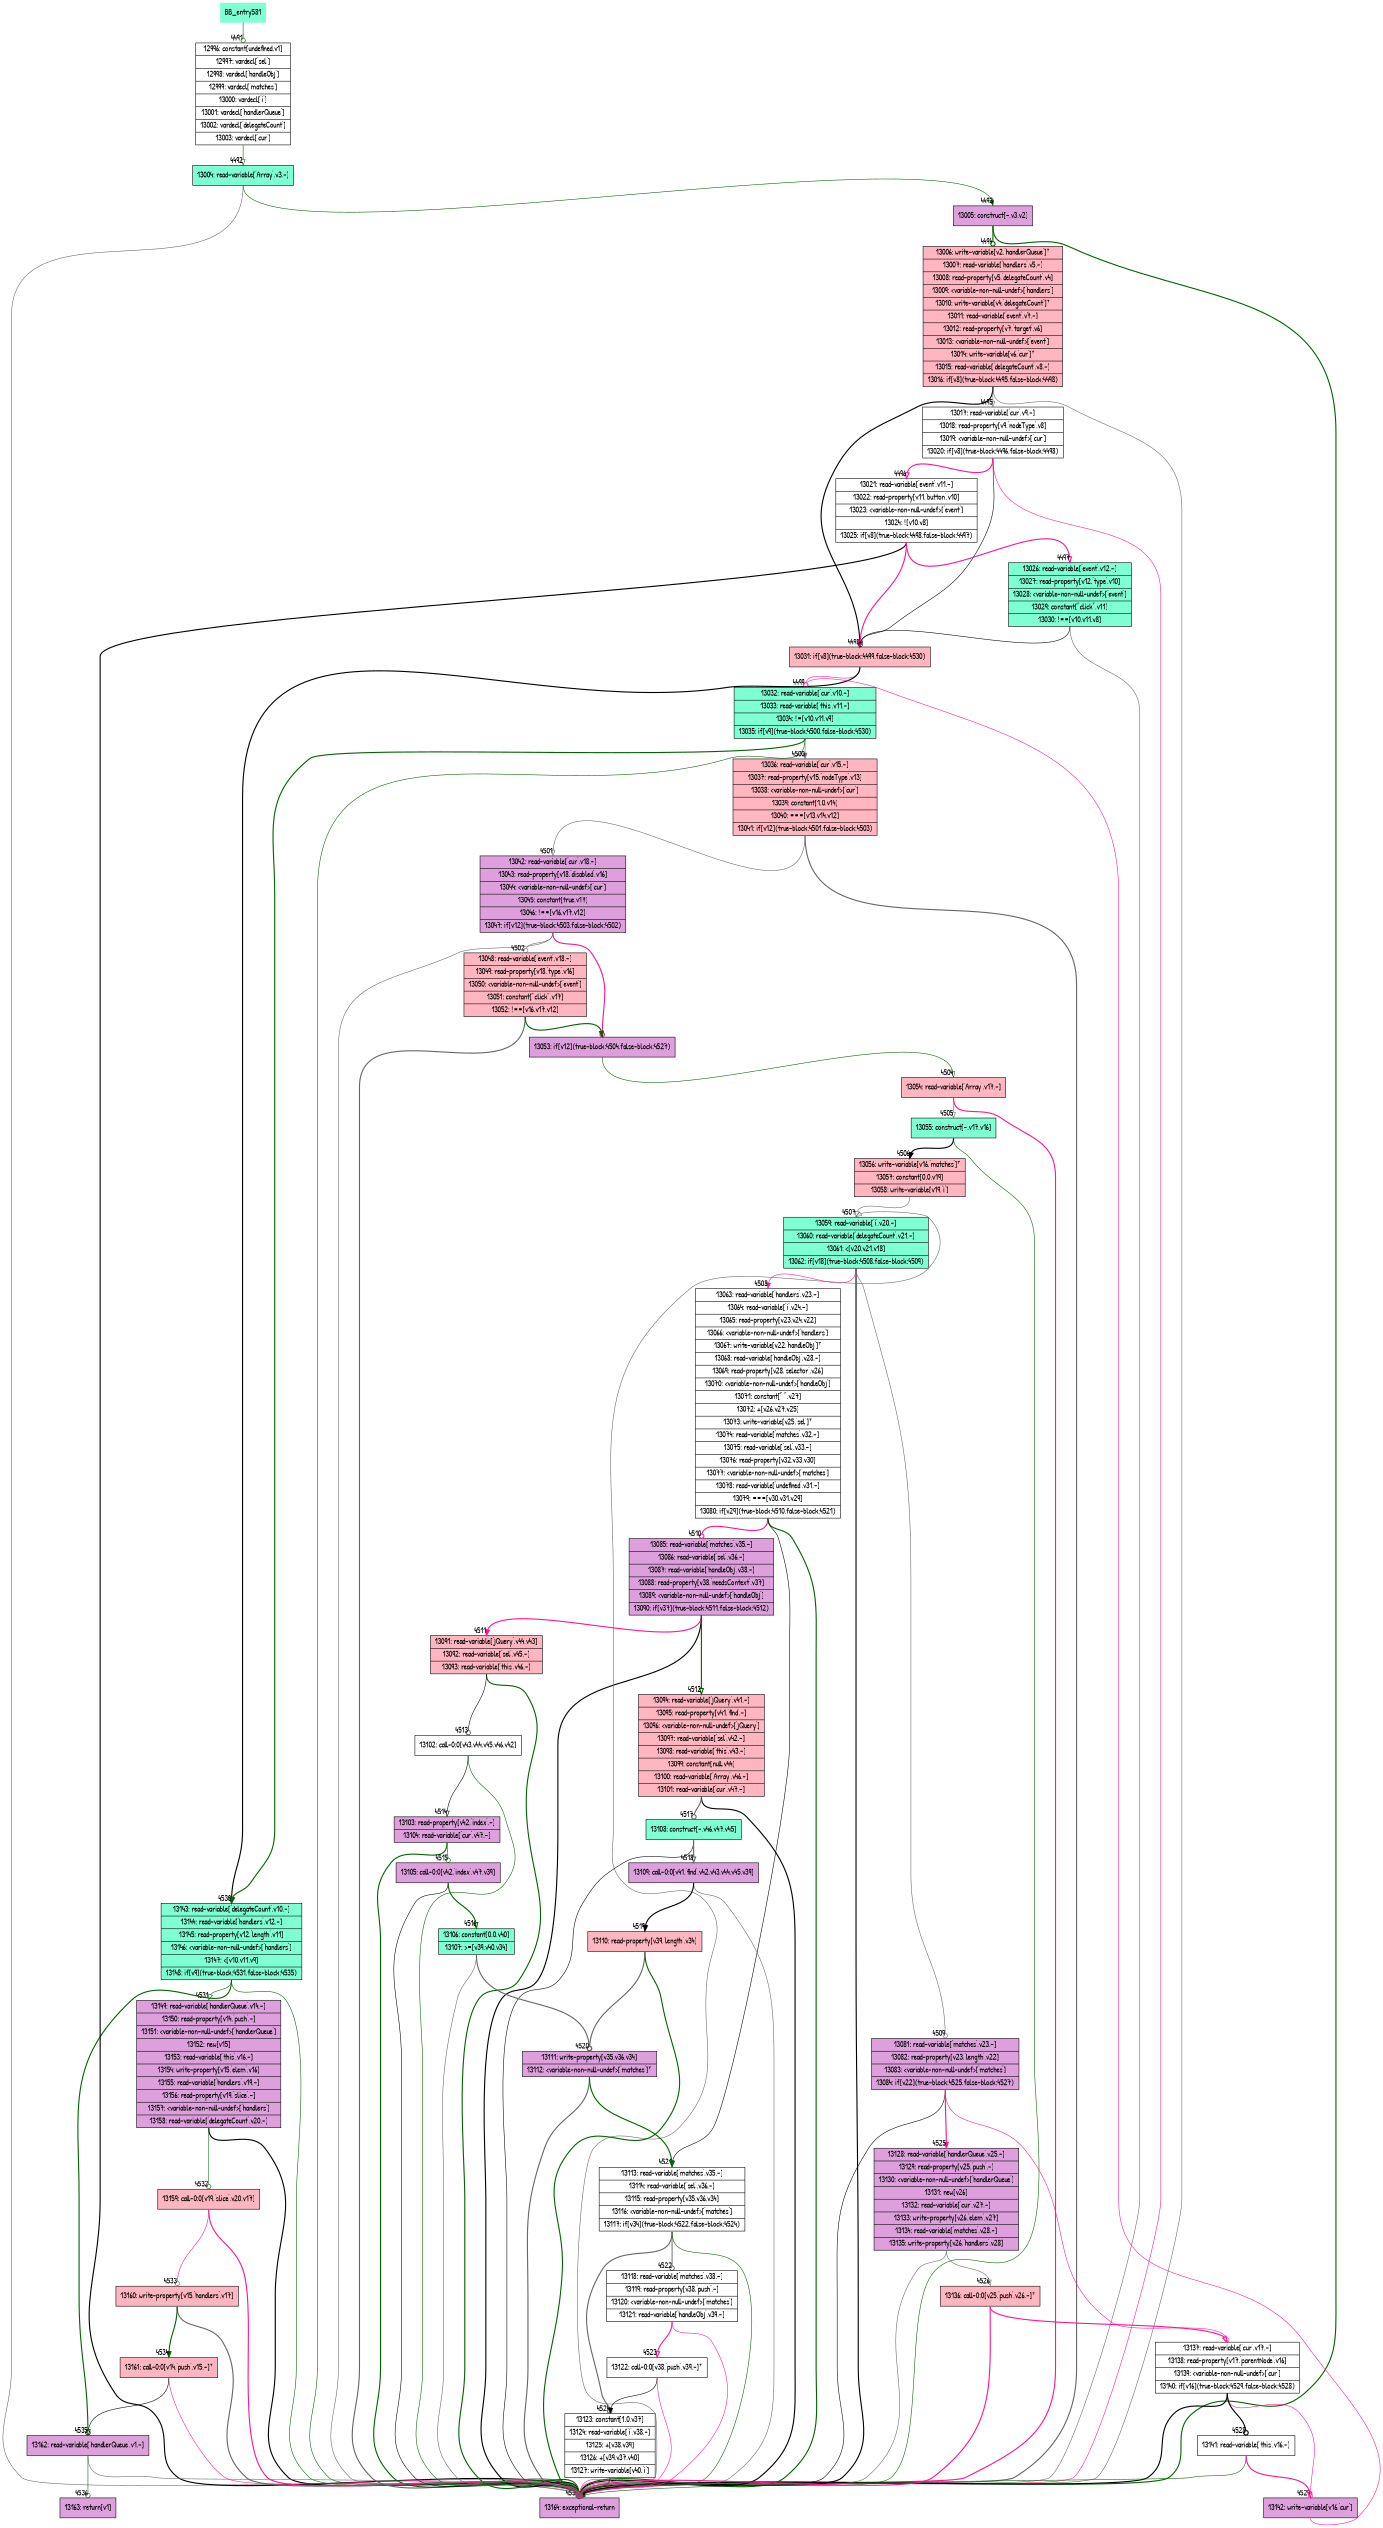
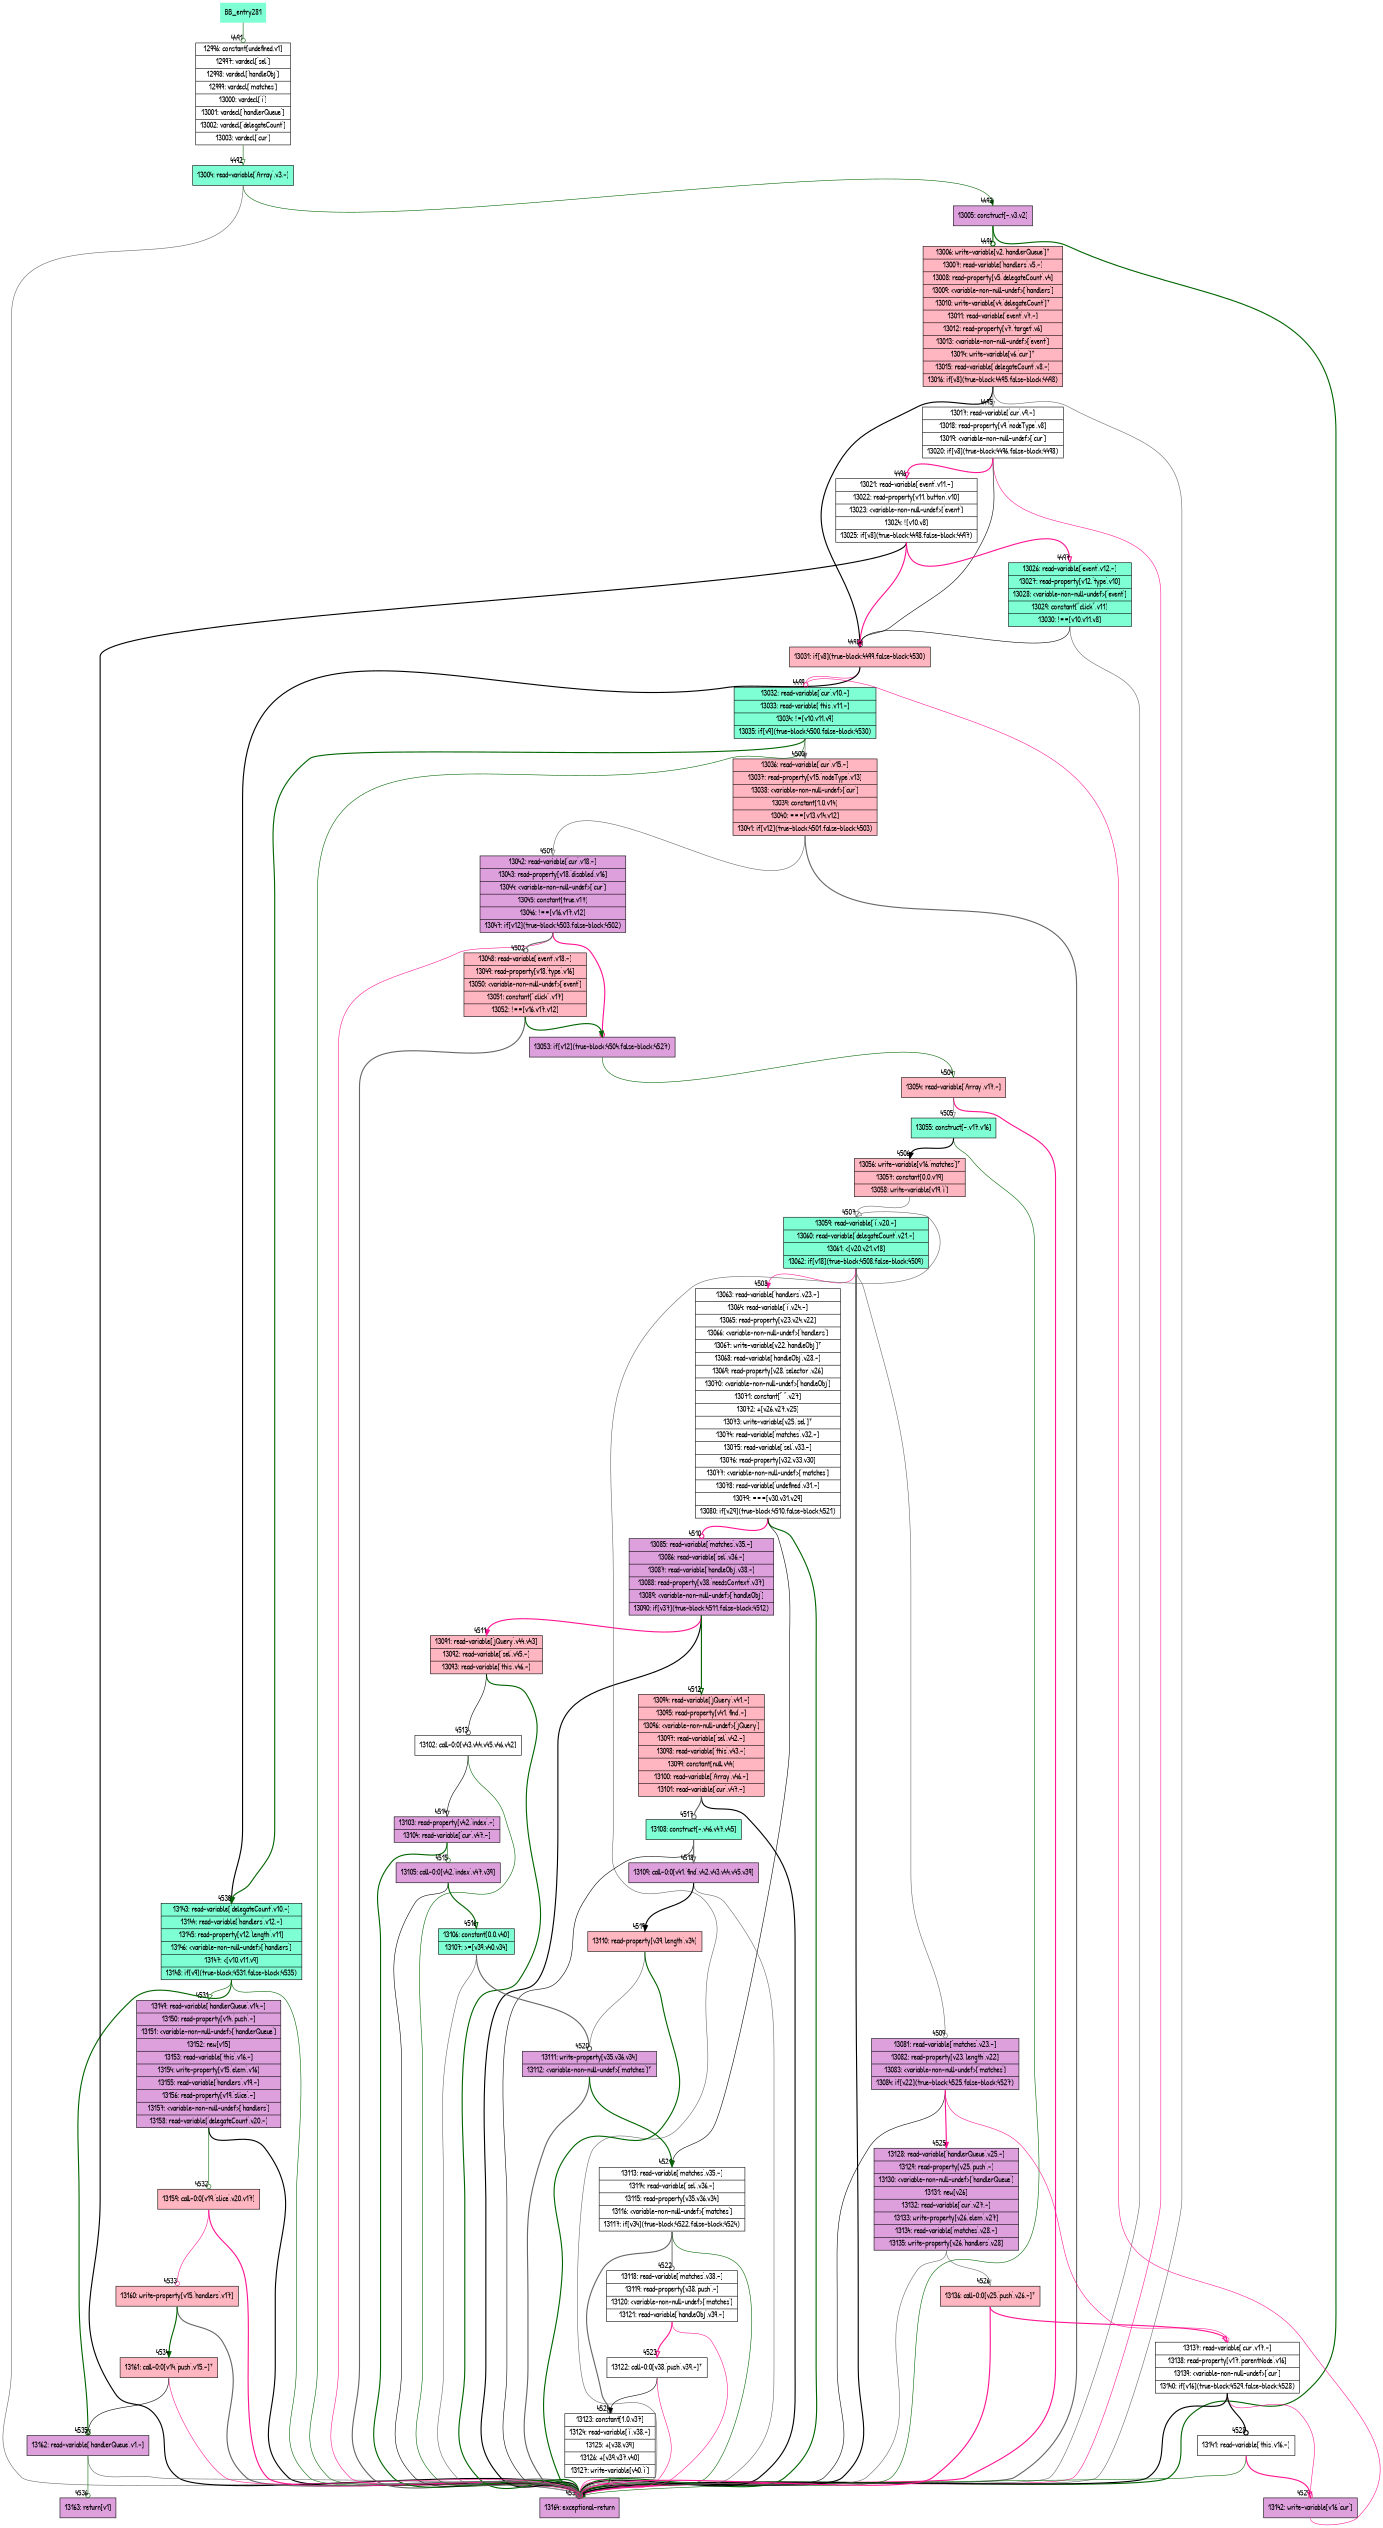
(243, 13) -> (243, 13)
(541, 942) -> (541, 942)
(338, 1747) -> (338, 1747)
(619, 2000) -> (619, 2000)
